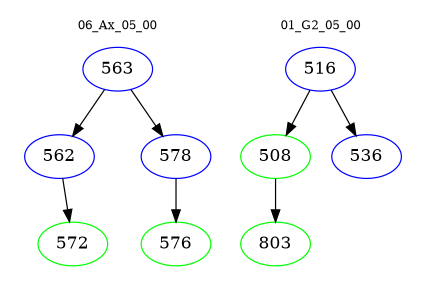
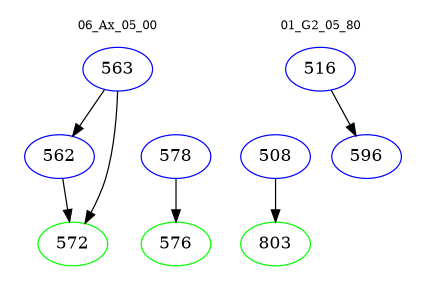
(321, 26) -> (321, 26)
(301, 107) -> none
(143, 108) -> (111, 154)
(276, 157) -> (276, 157)
(367, 157) -> (367, 157)
